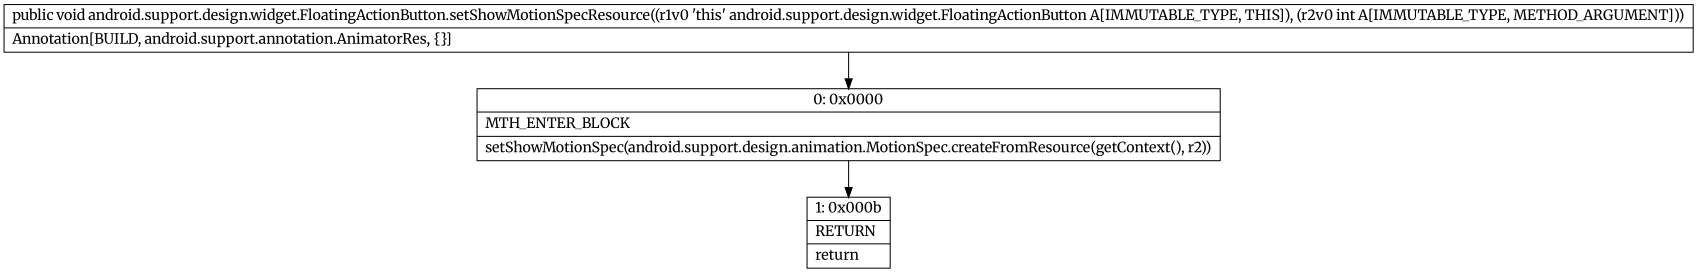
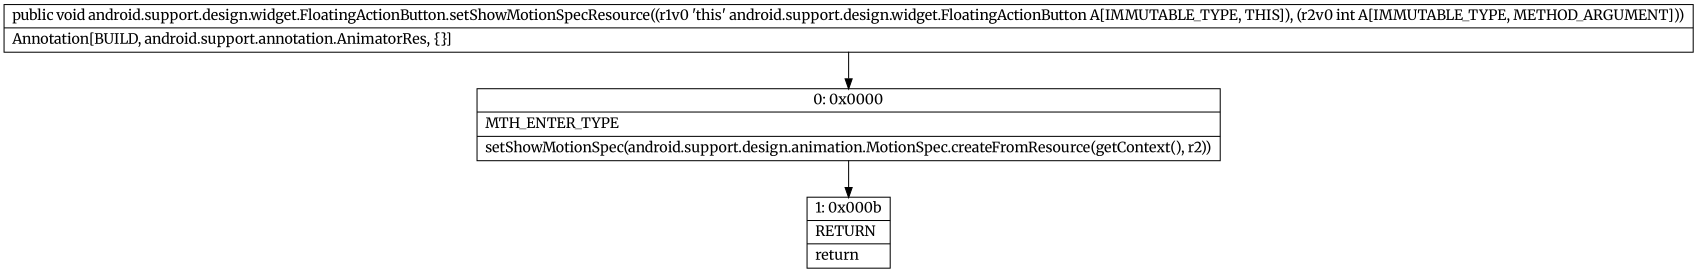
(558, 124) -> (553, 124)
